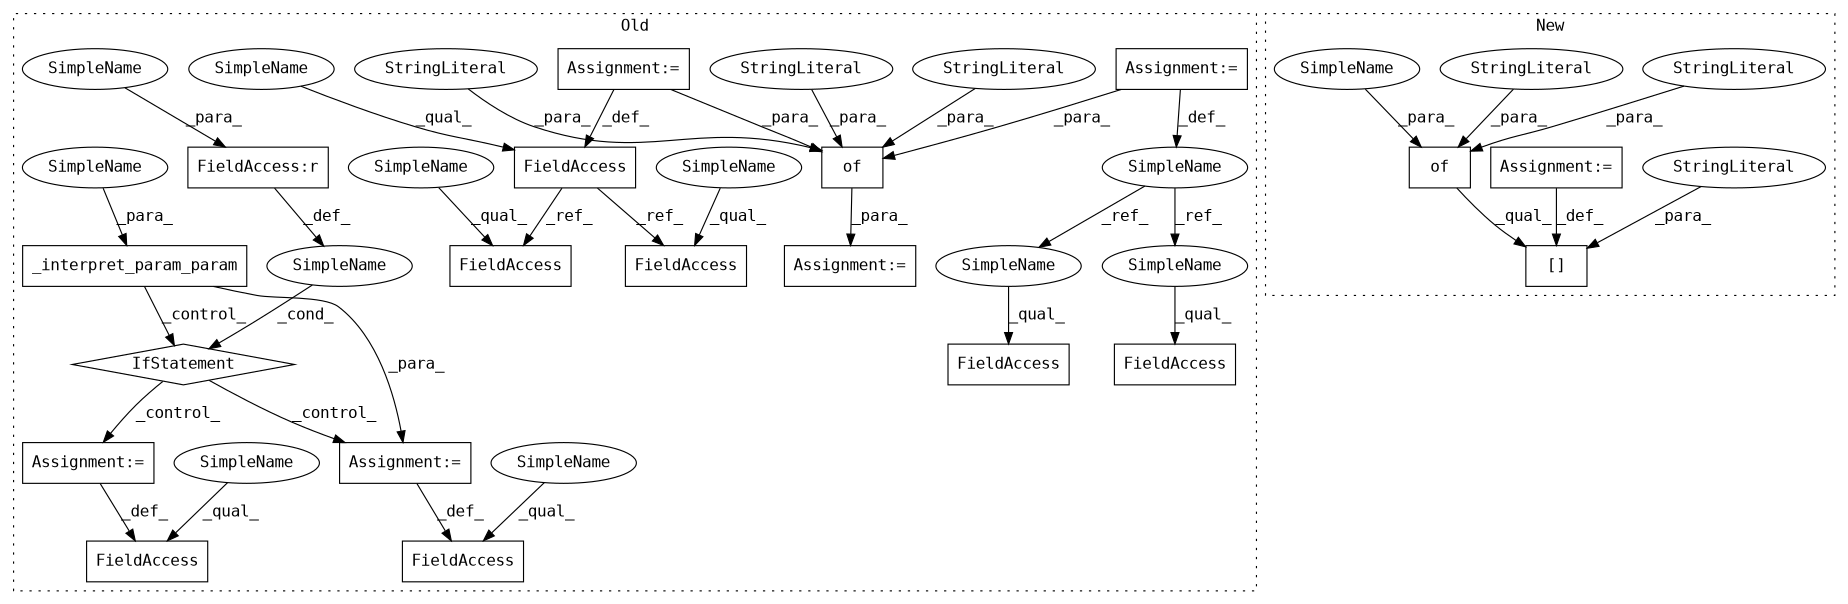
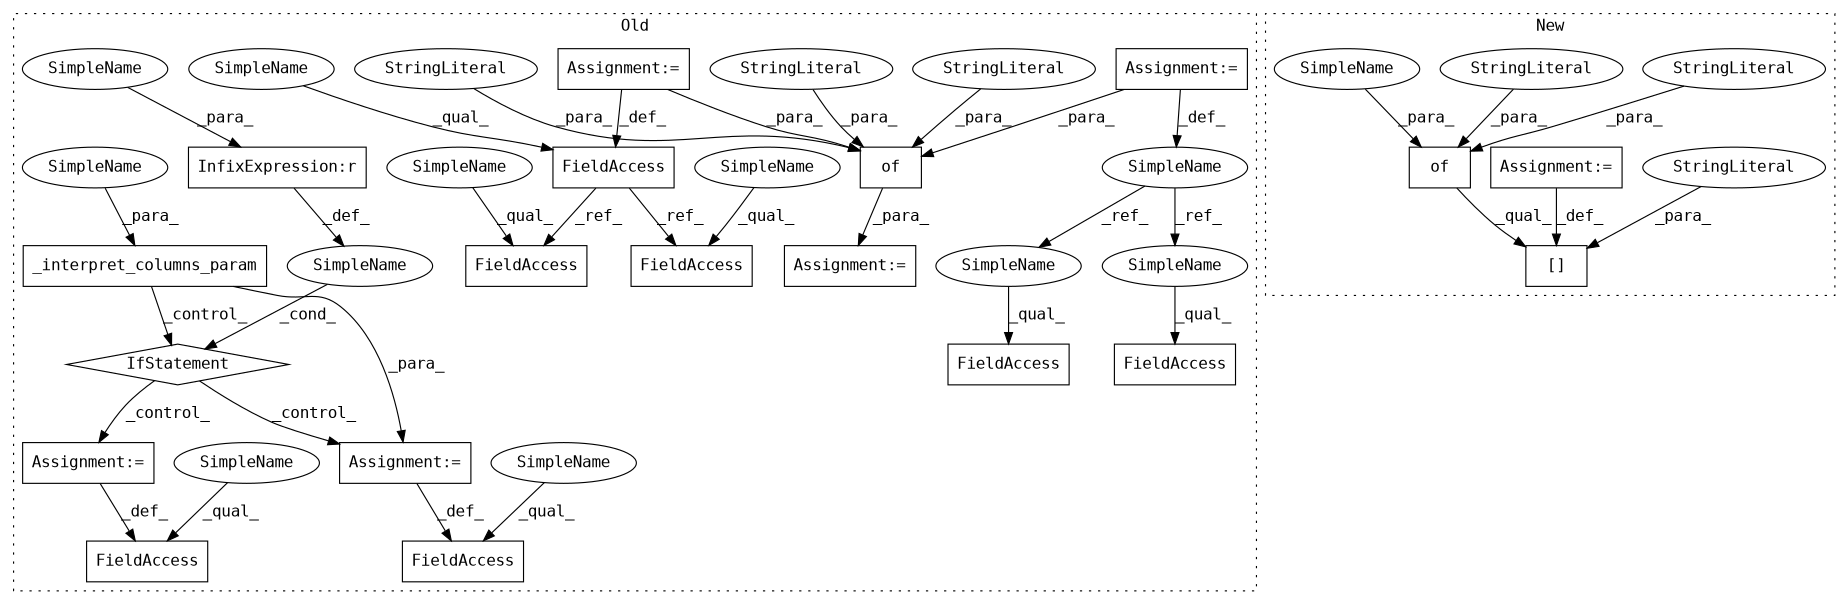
(258, 168) -> (277, 168)
(135, 266) -> (145, 266)
